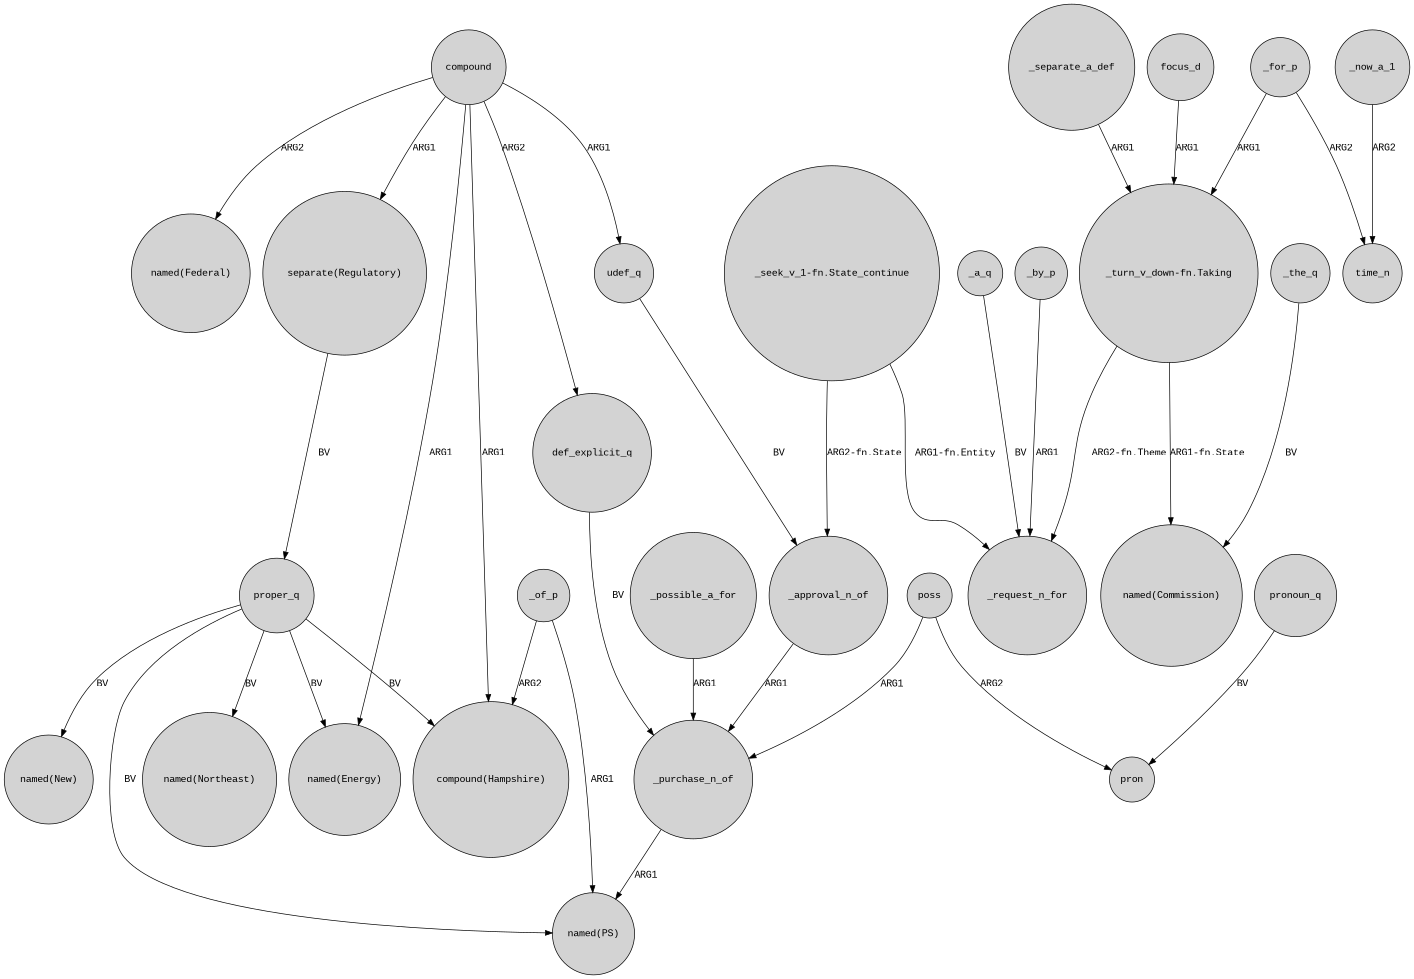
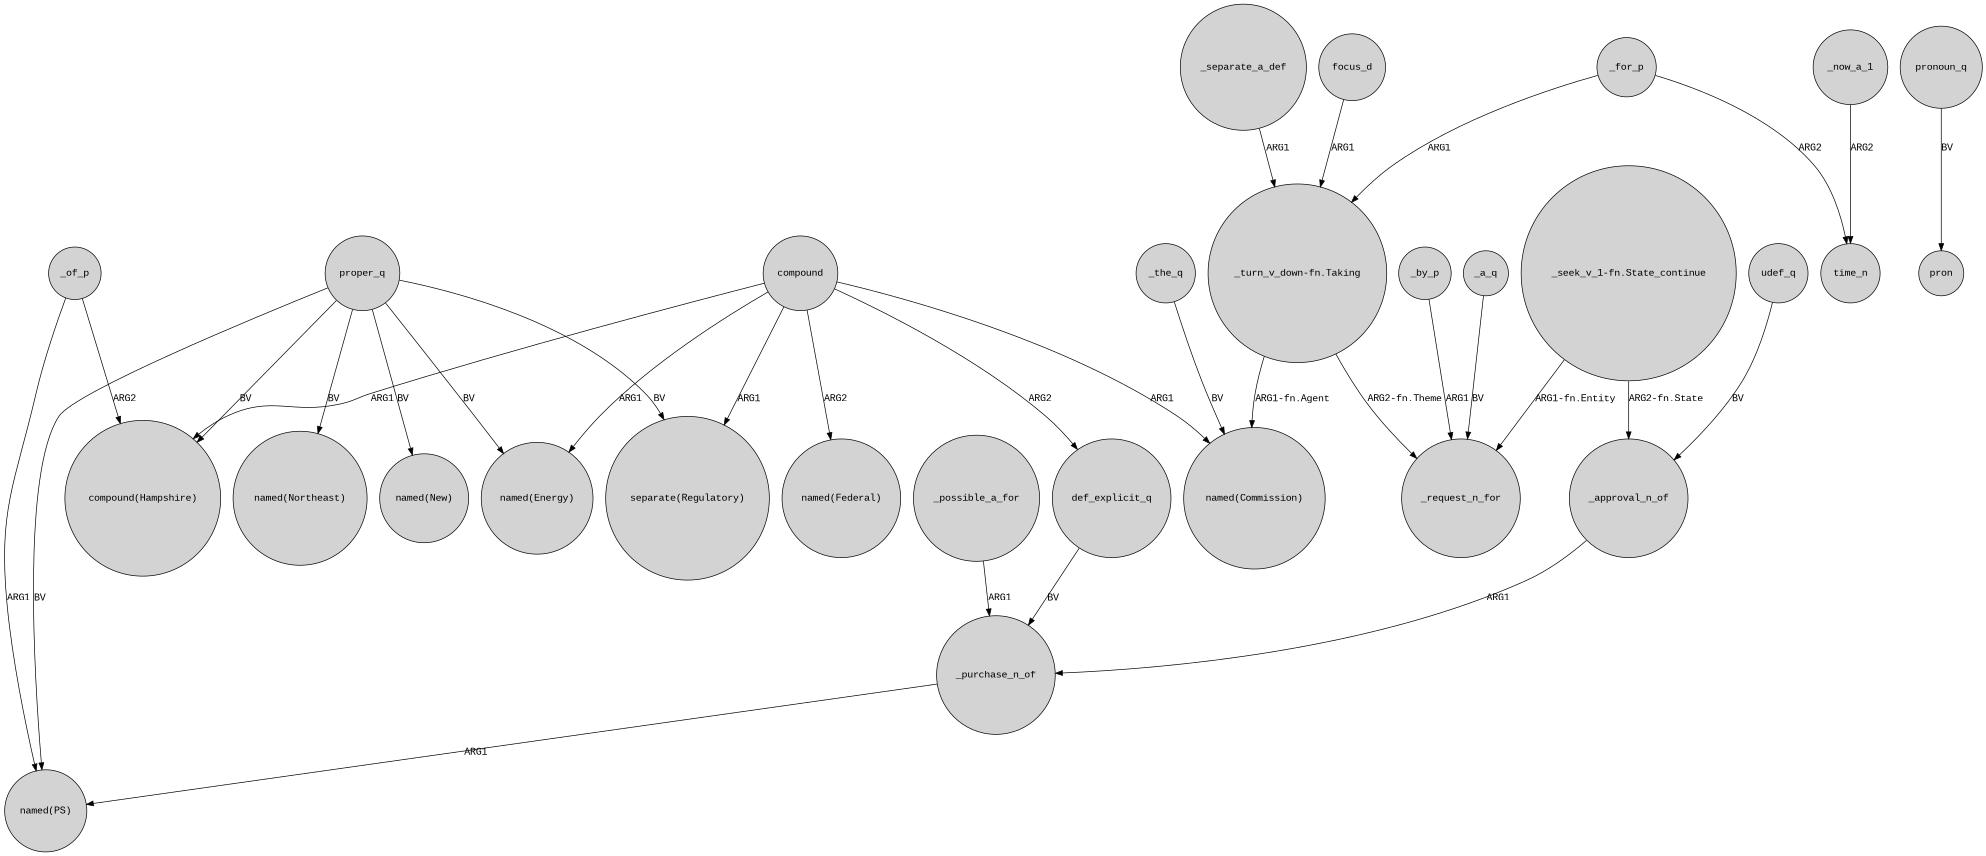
(582, 144) -> (1029, 342)
(307, 453) -> (542, 325)
(1208, 453) -> (1293, 399)
(930, 596) -> none
